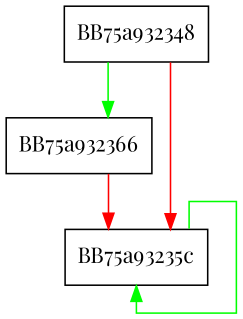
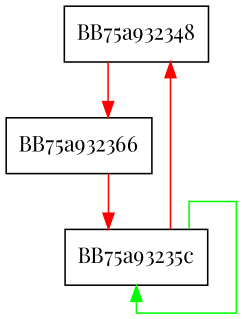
(108, 82) -> (108, 82)
(170, 138) -> (170, 153)
